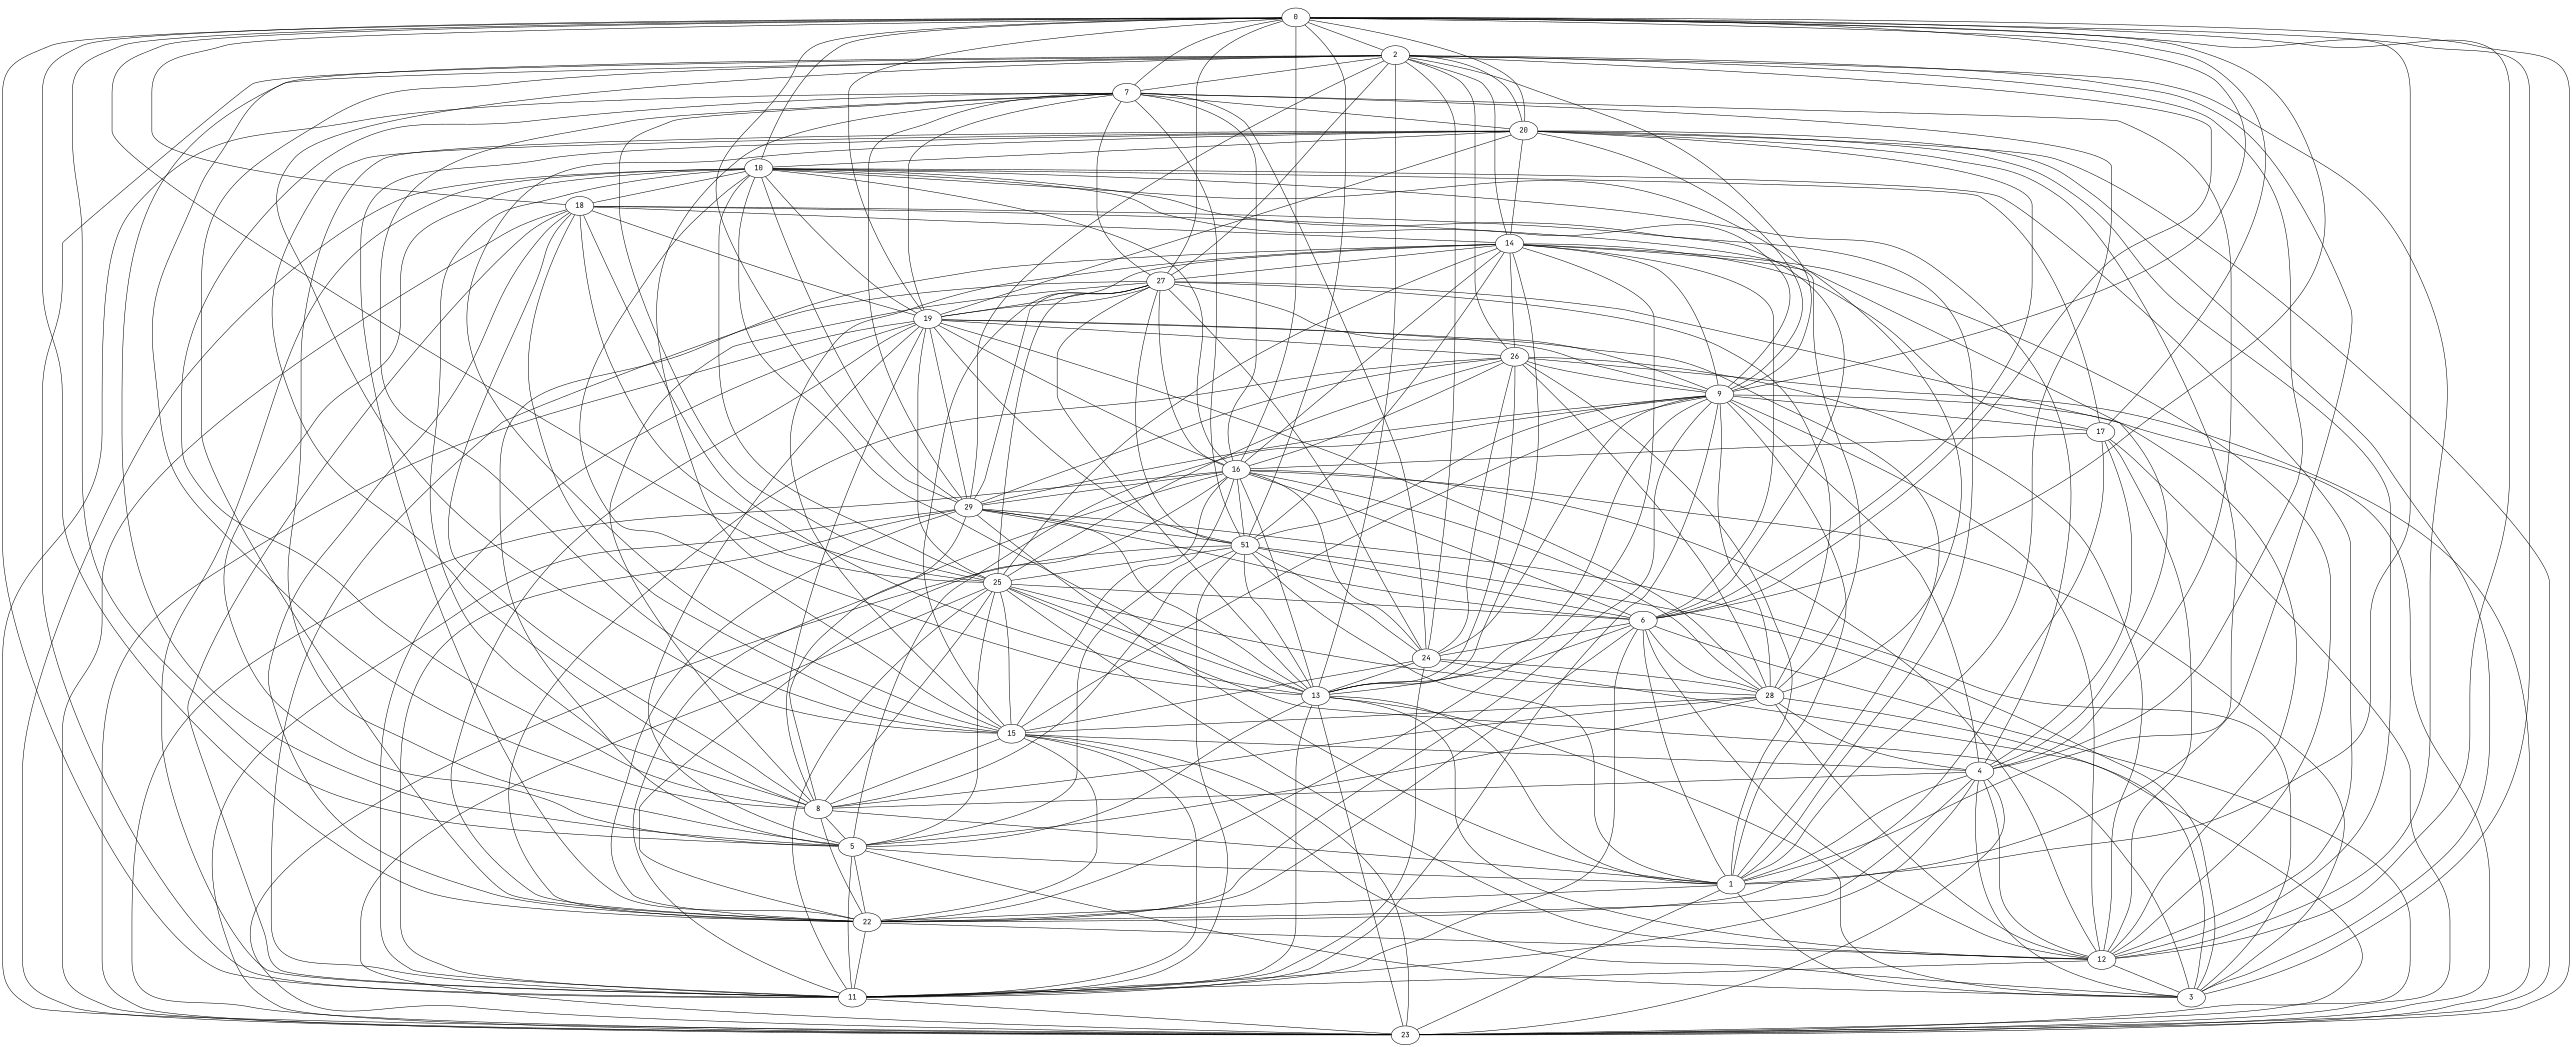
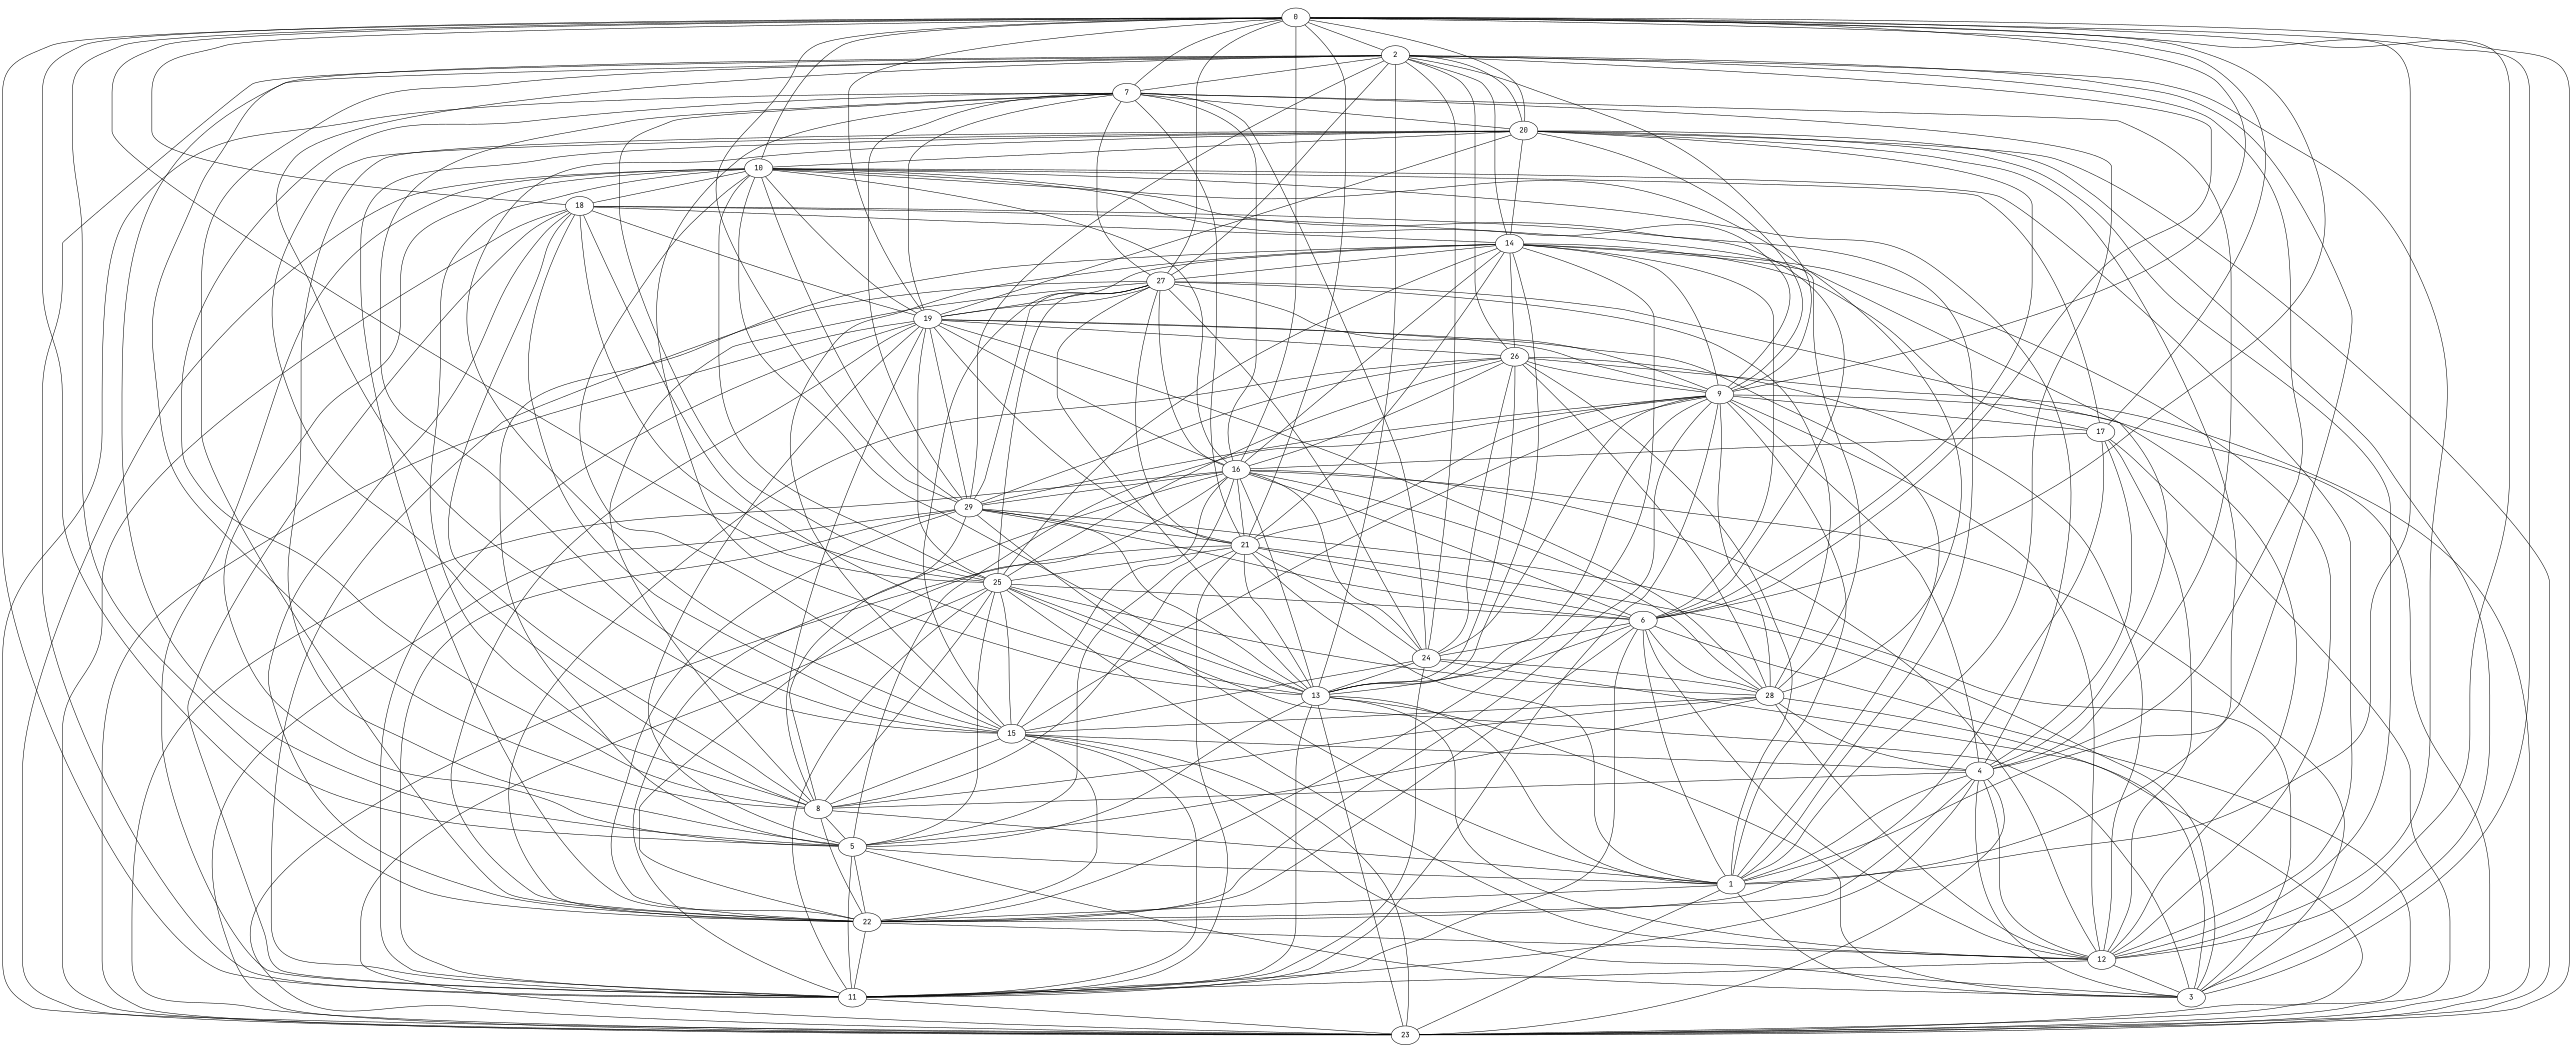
(1245, 545) -> (1245, 545)
